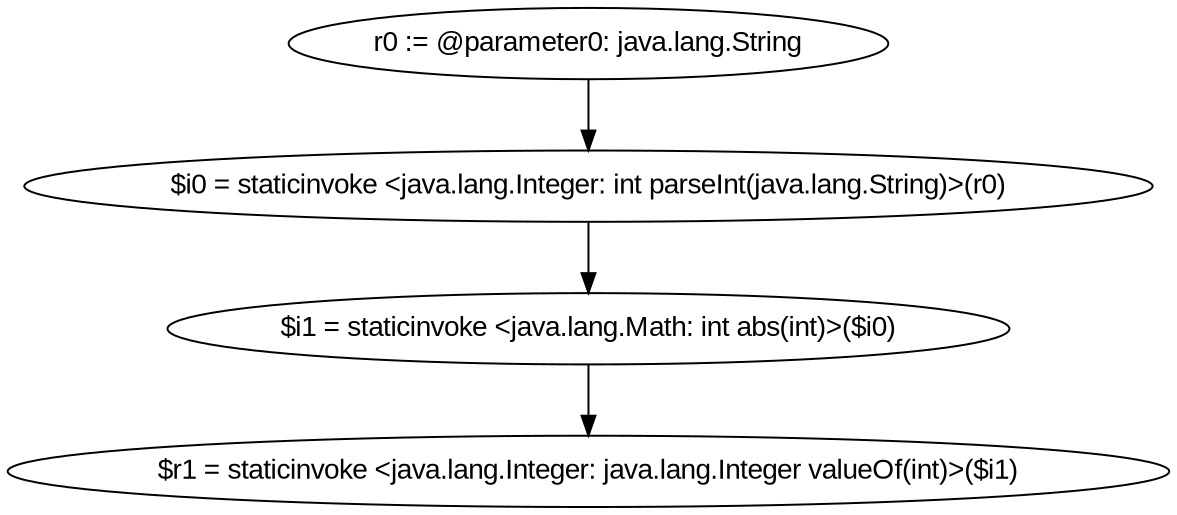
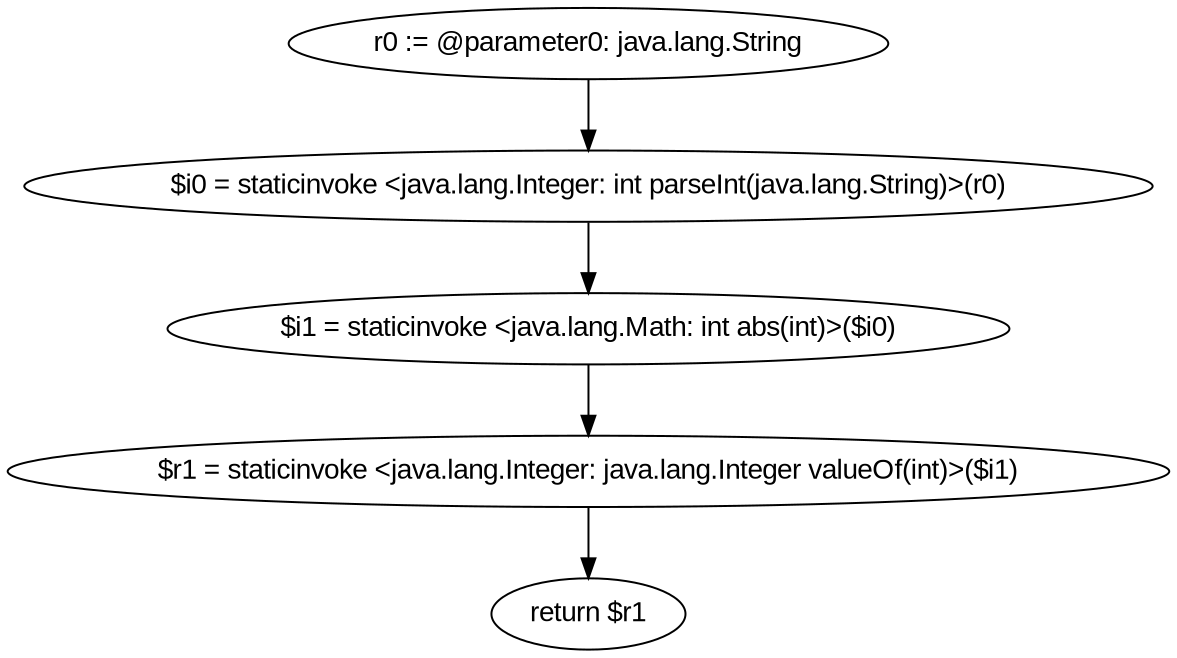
none -> (588, 614)
